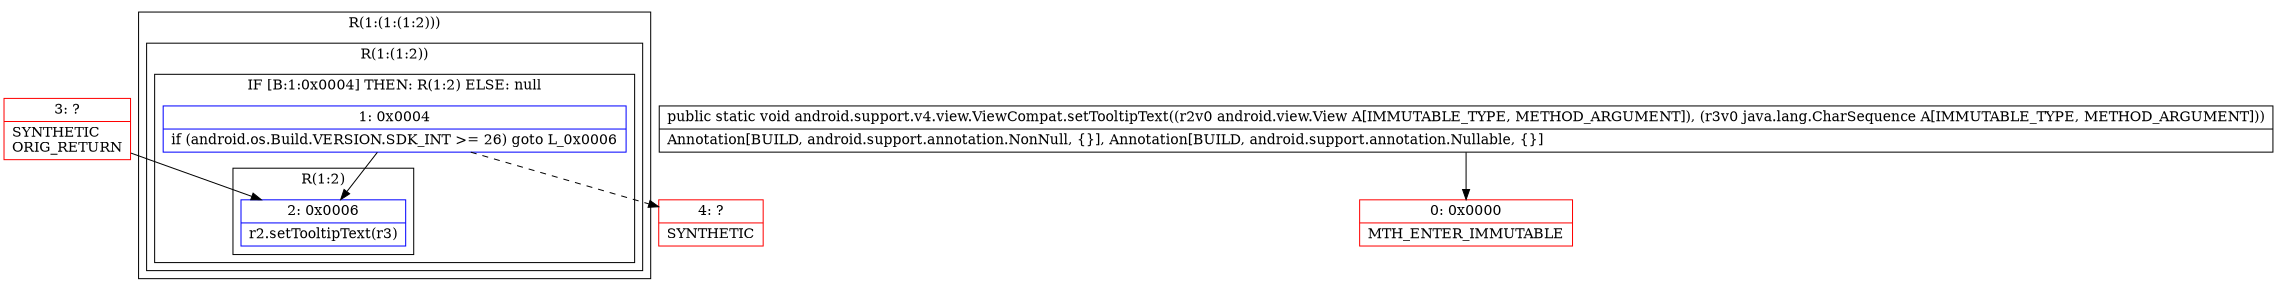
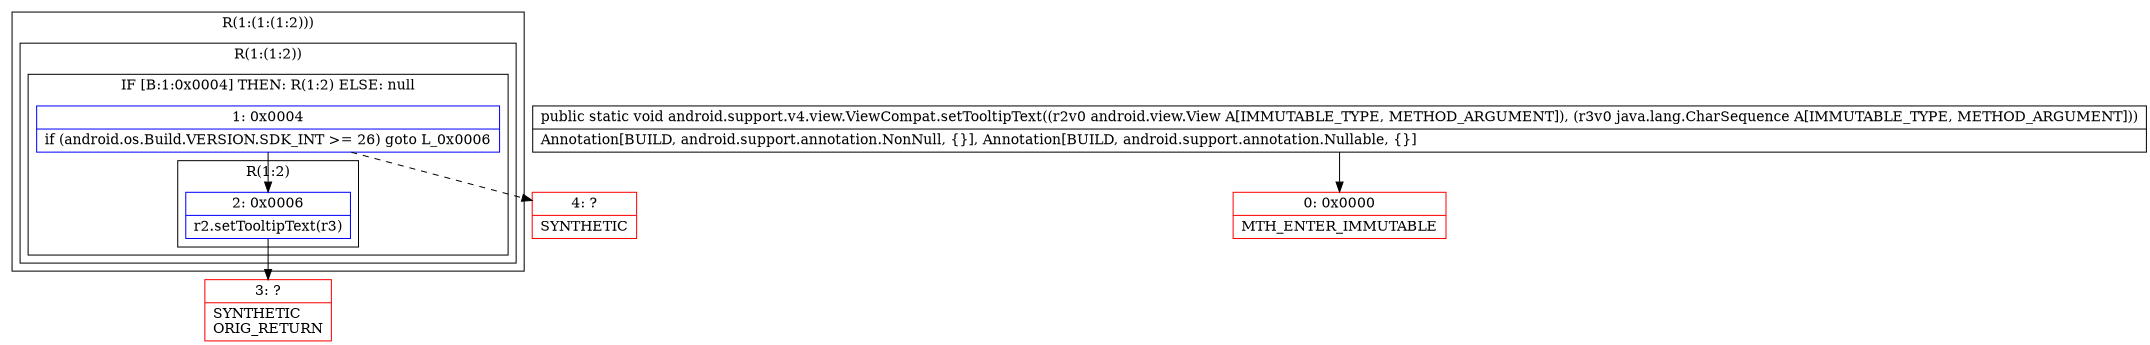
(191, 175) -> (268, 254)
